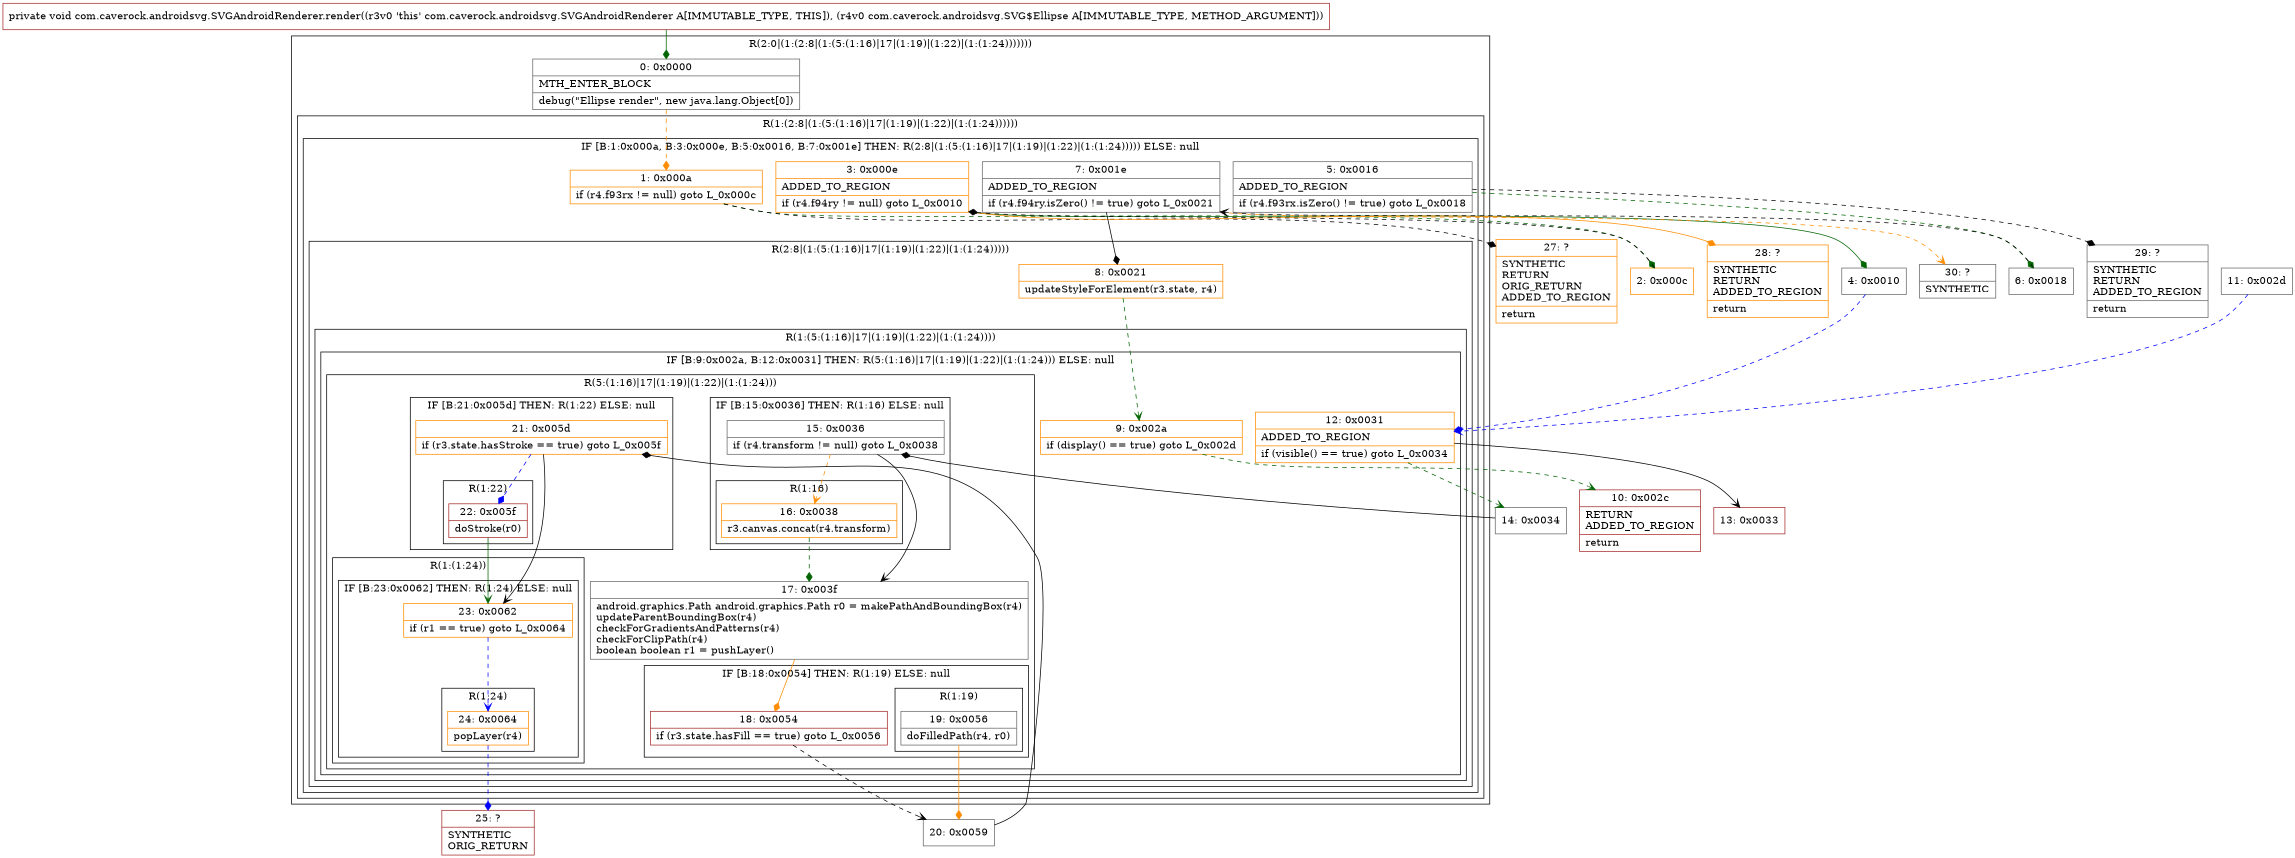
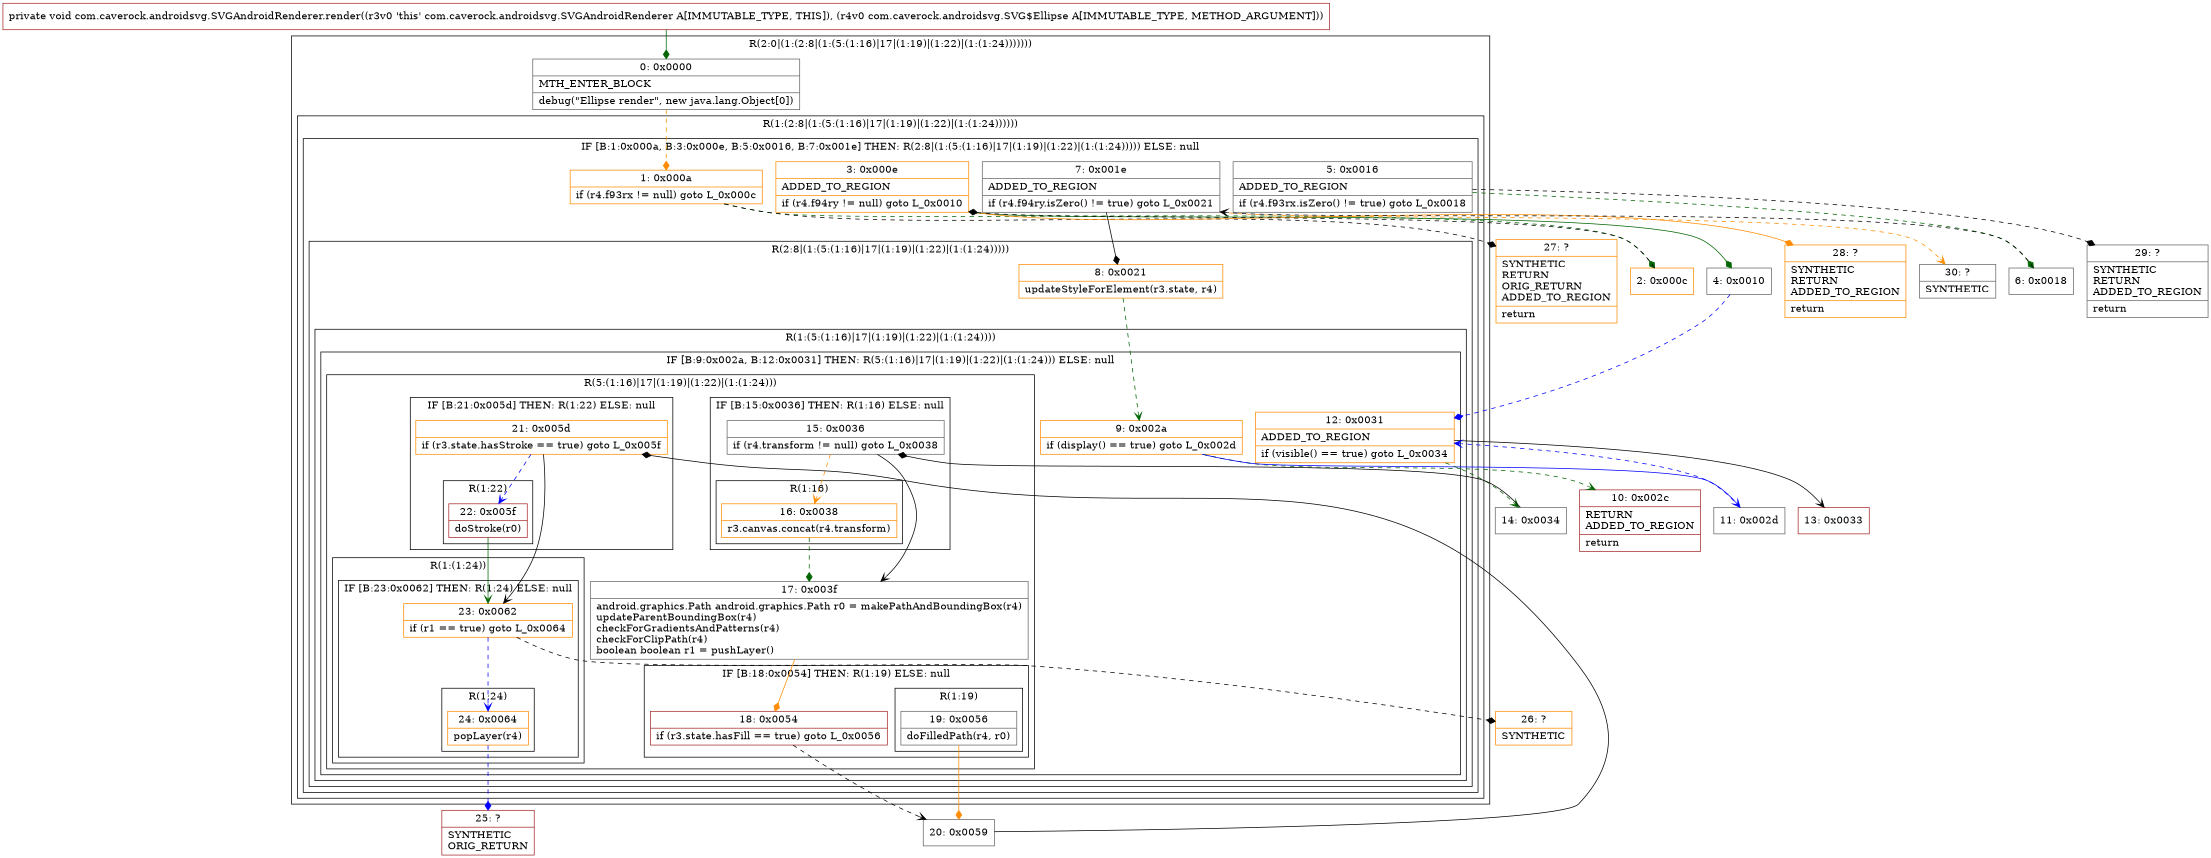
none -> (1526, 468)
(517, 475) -> (517, 476)
none -> (1534, 728)
